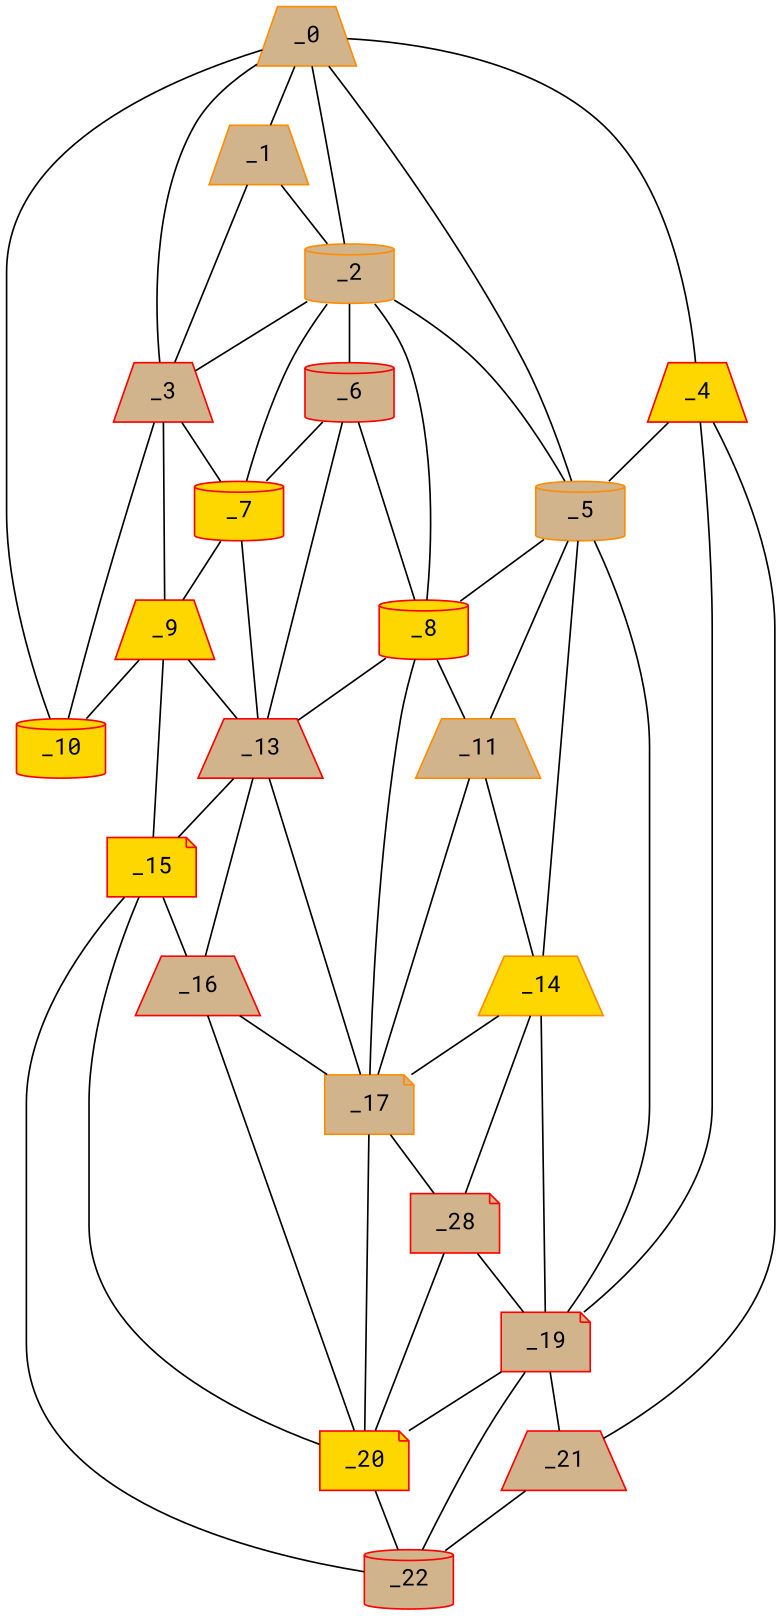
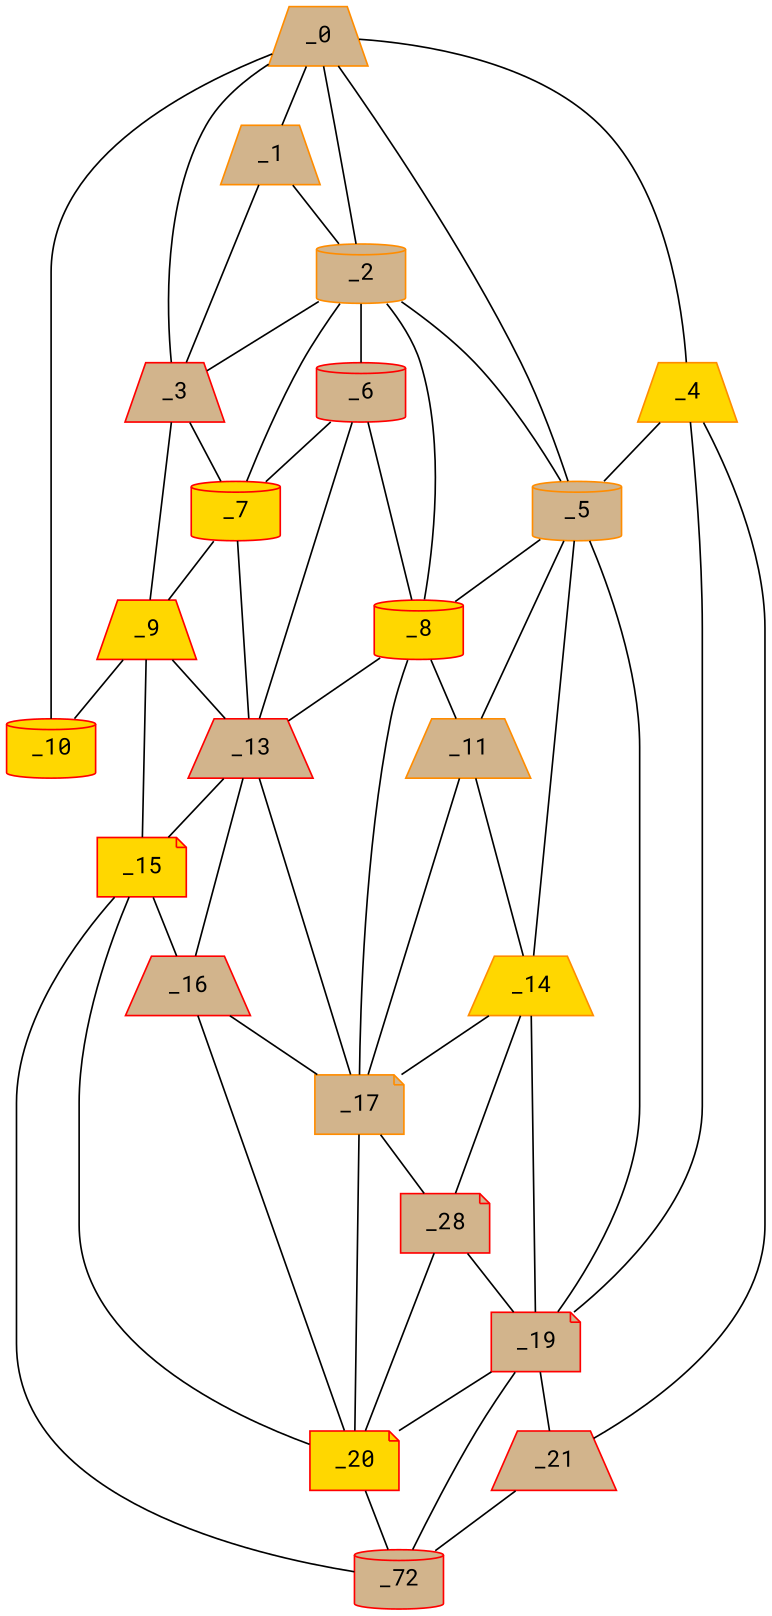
(697, 392) -> (687, 392)
(109, 570) -> none
(409, 1579) -> (399, 1579)
